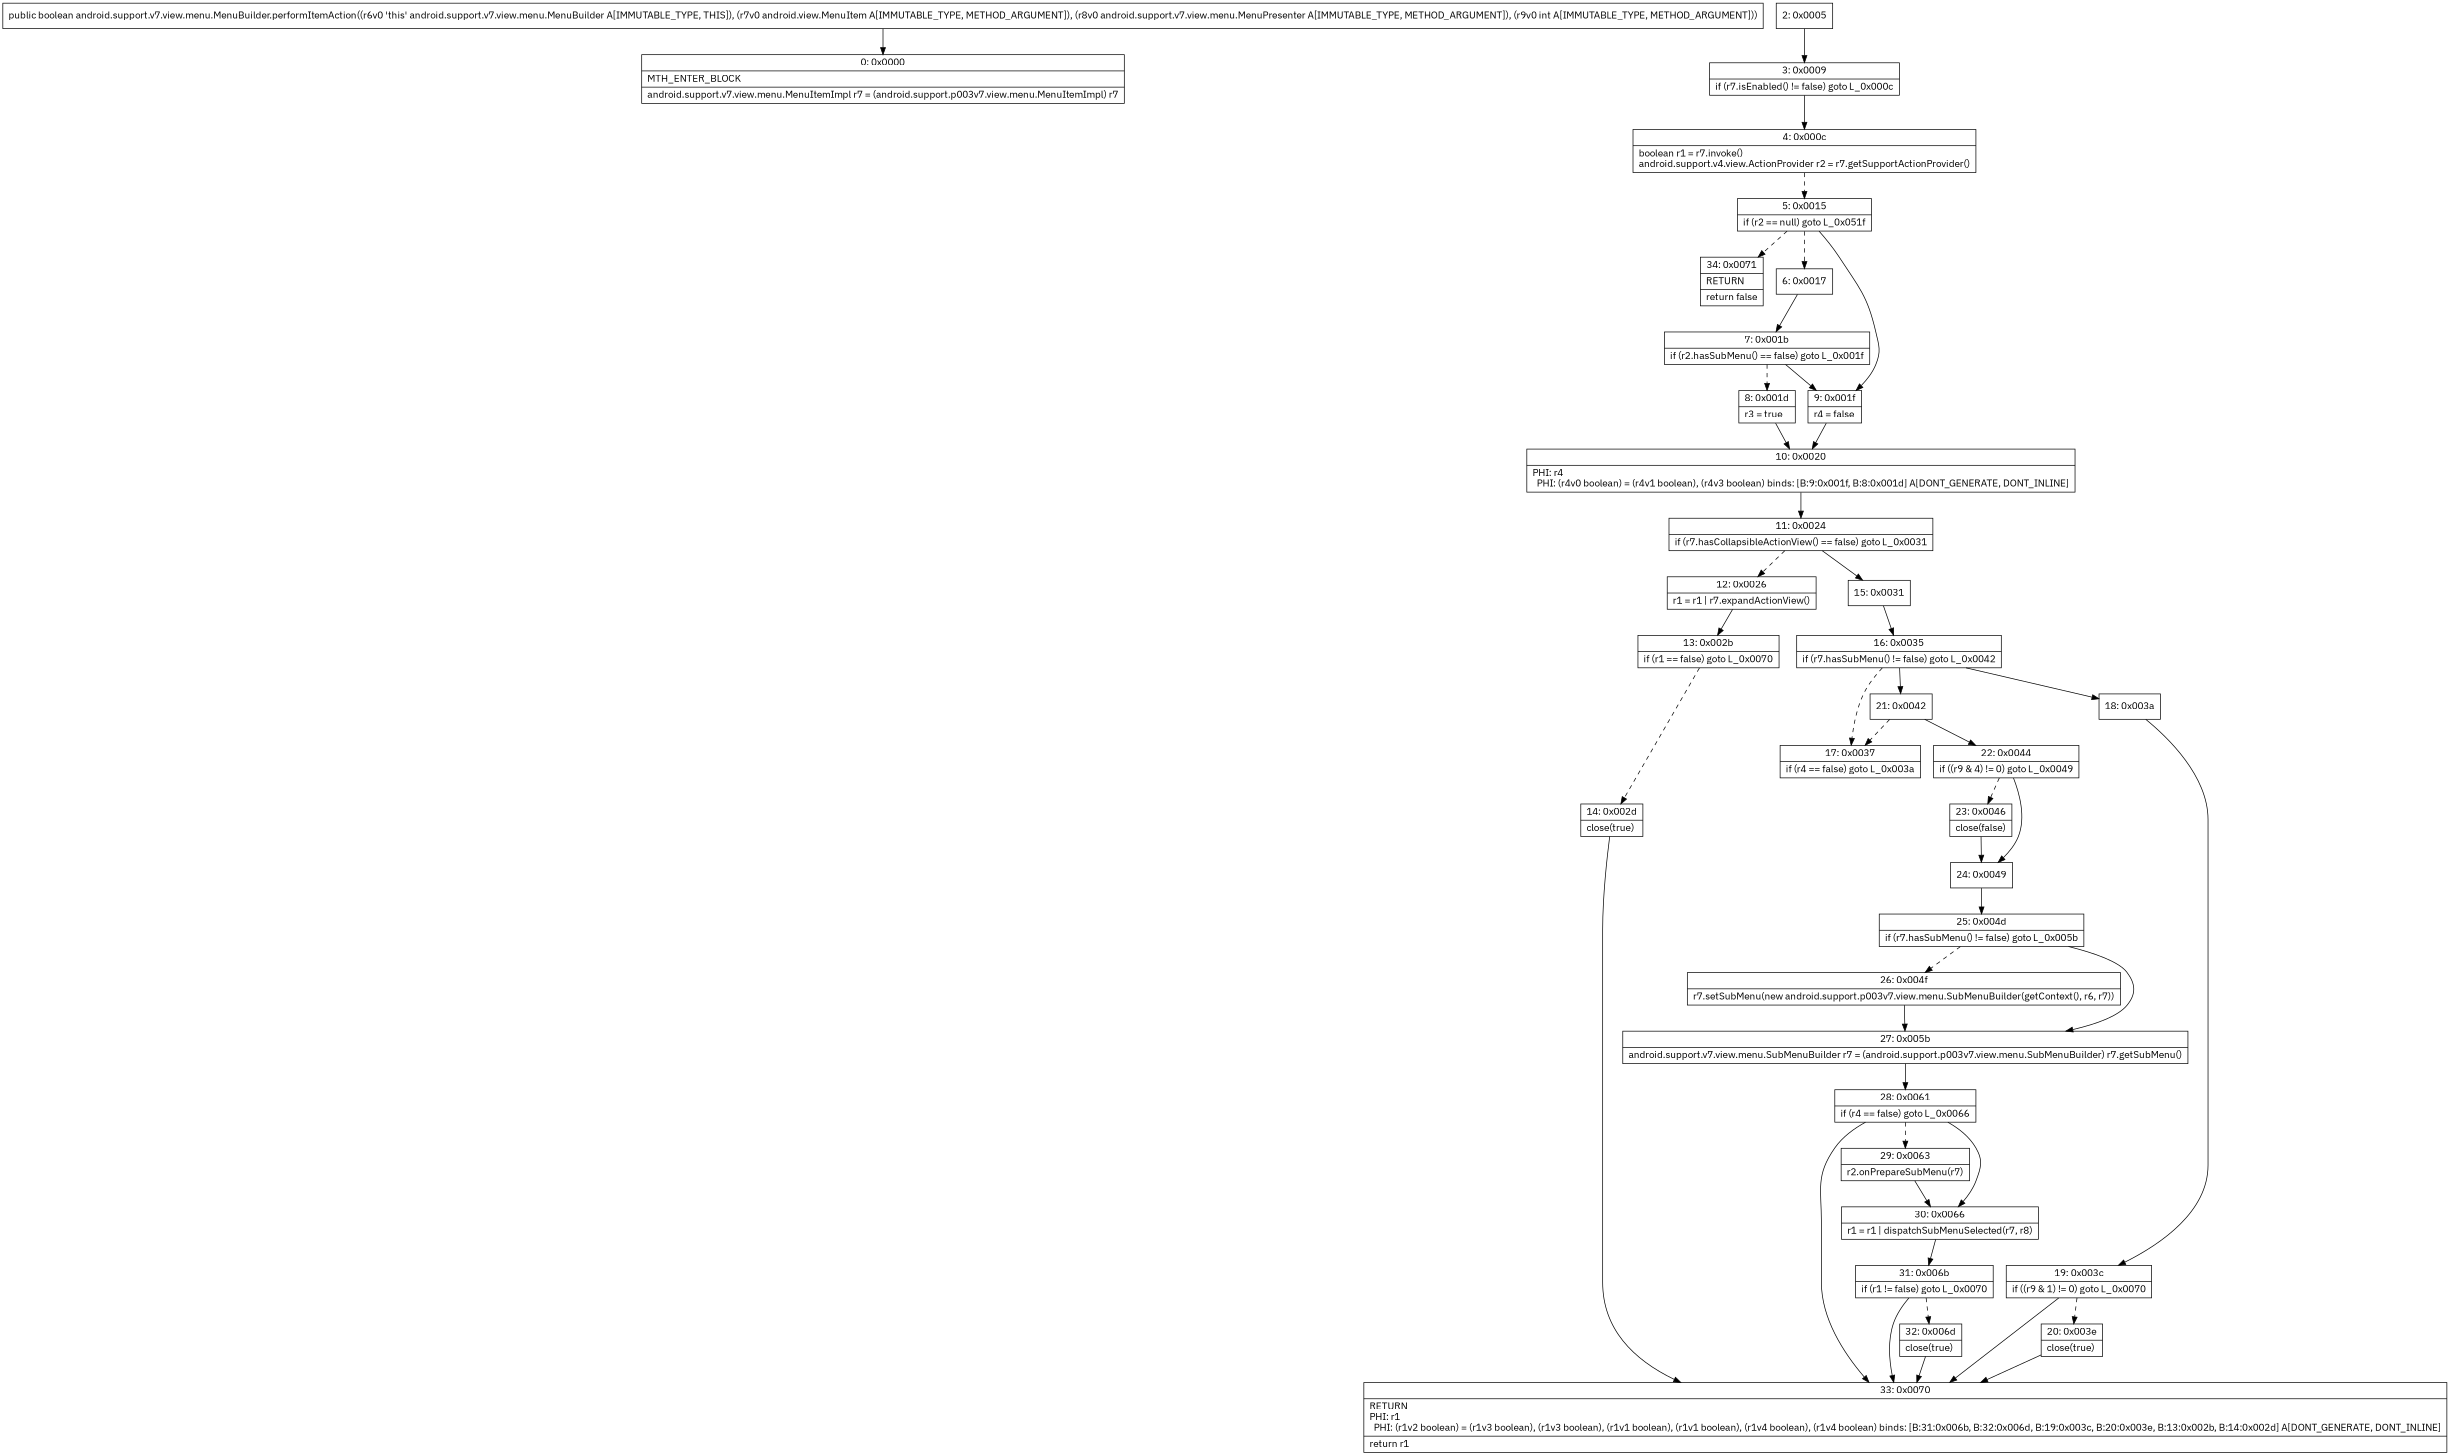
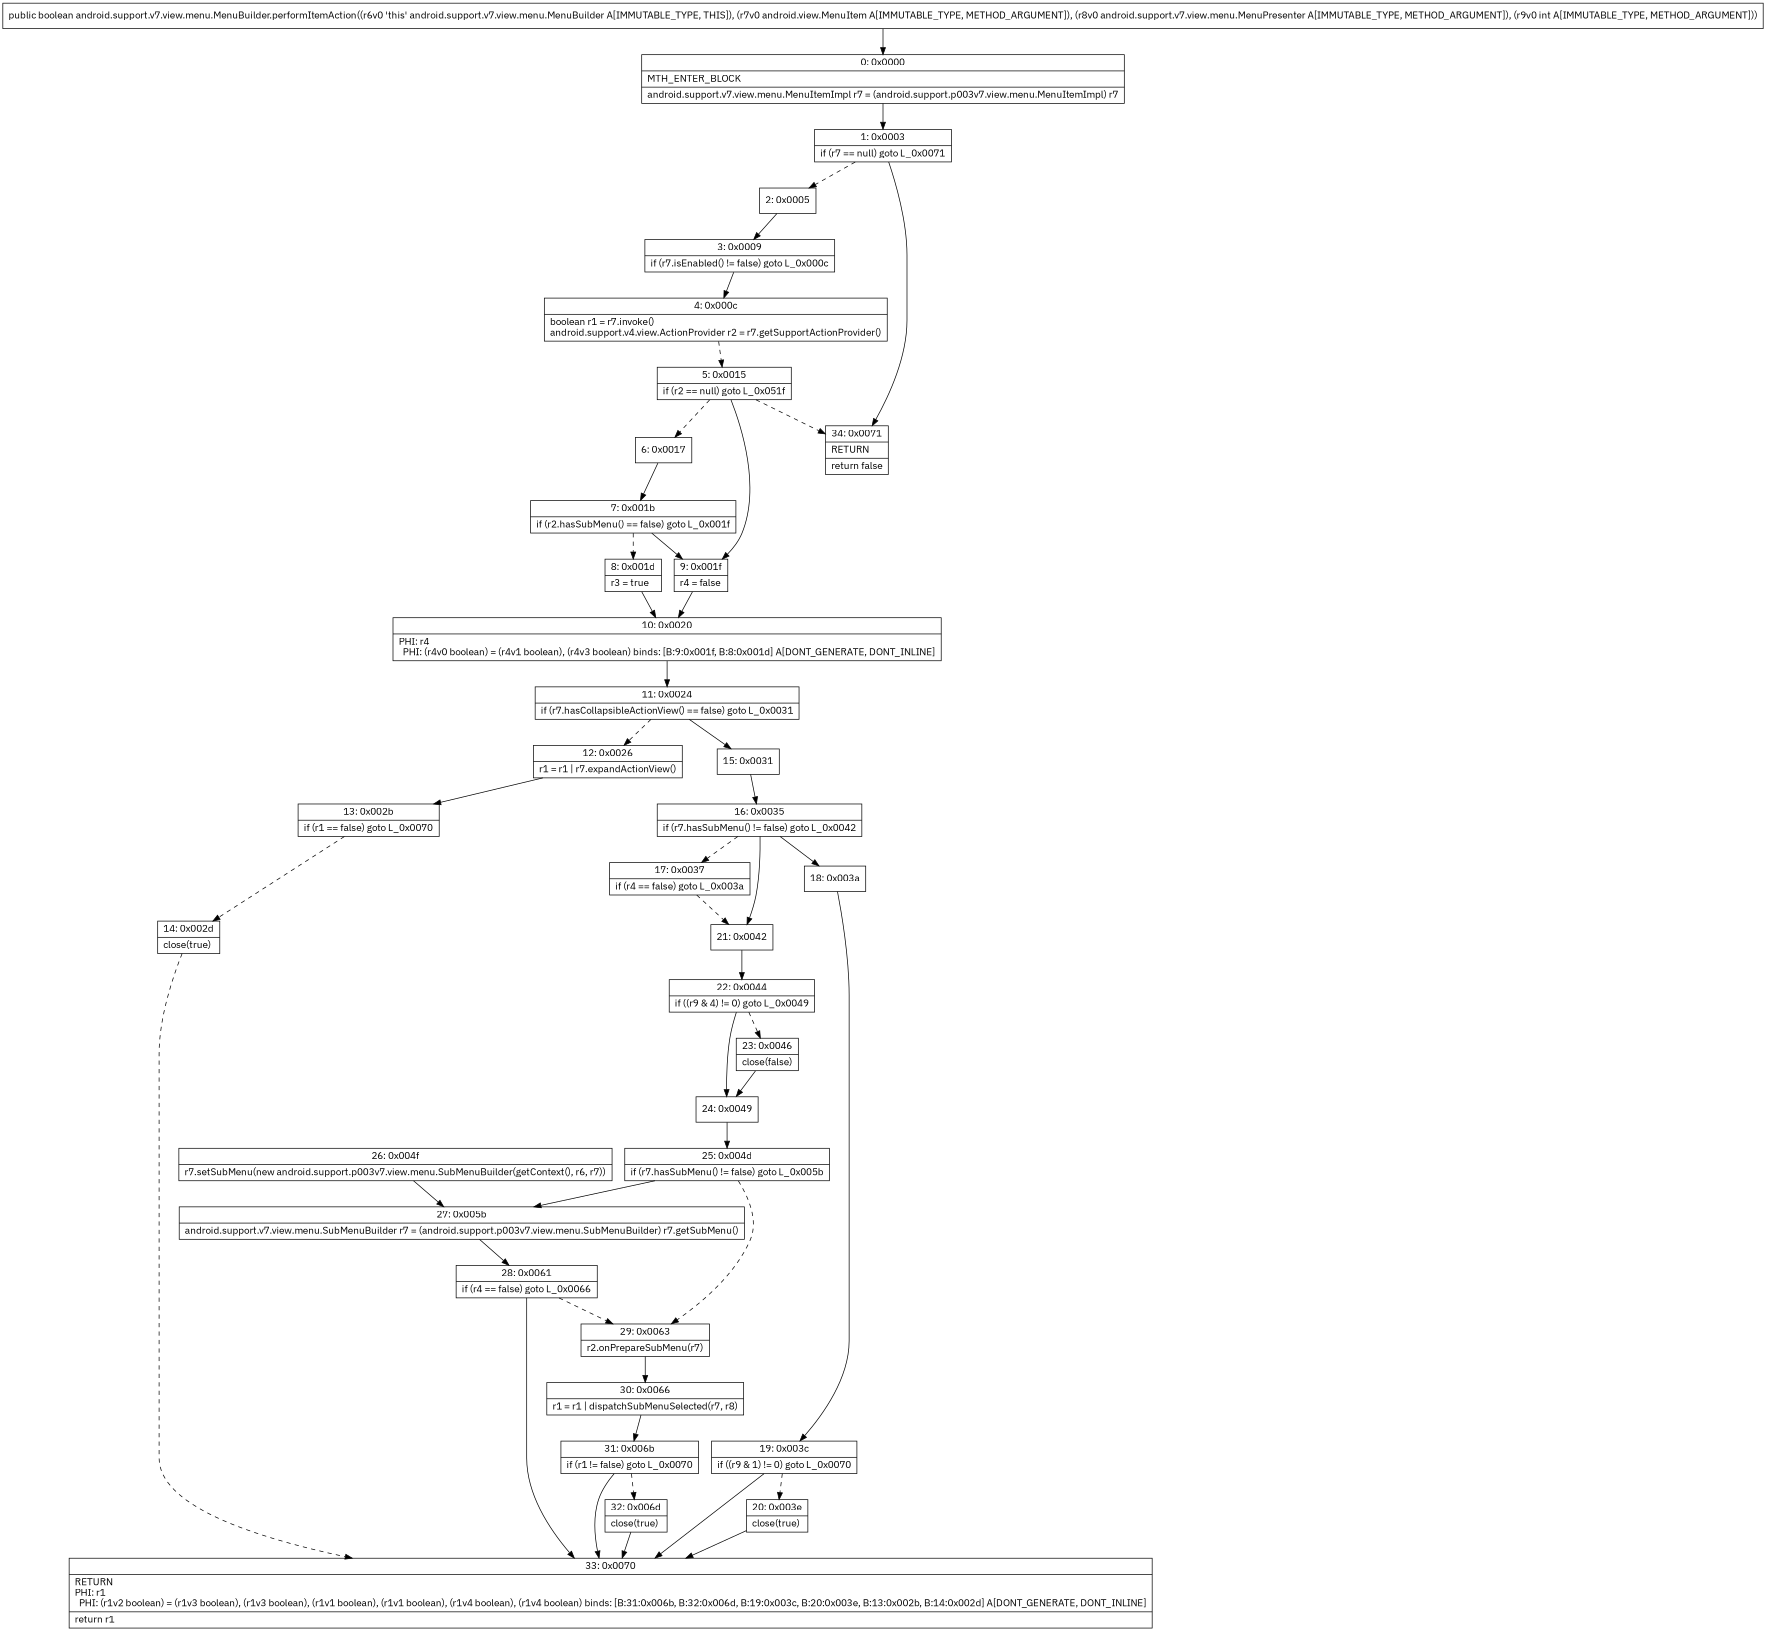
none -> (883, 146)
(1880, 730) -> (710, 907)
(1946, 957) -> (739, 1260)
(1603, 1123) -> (159, 1315)
(1980, 1157) -> none
